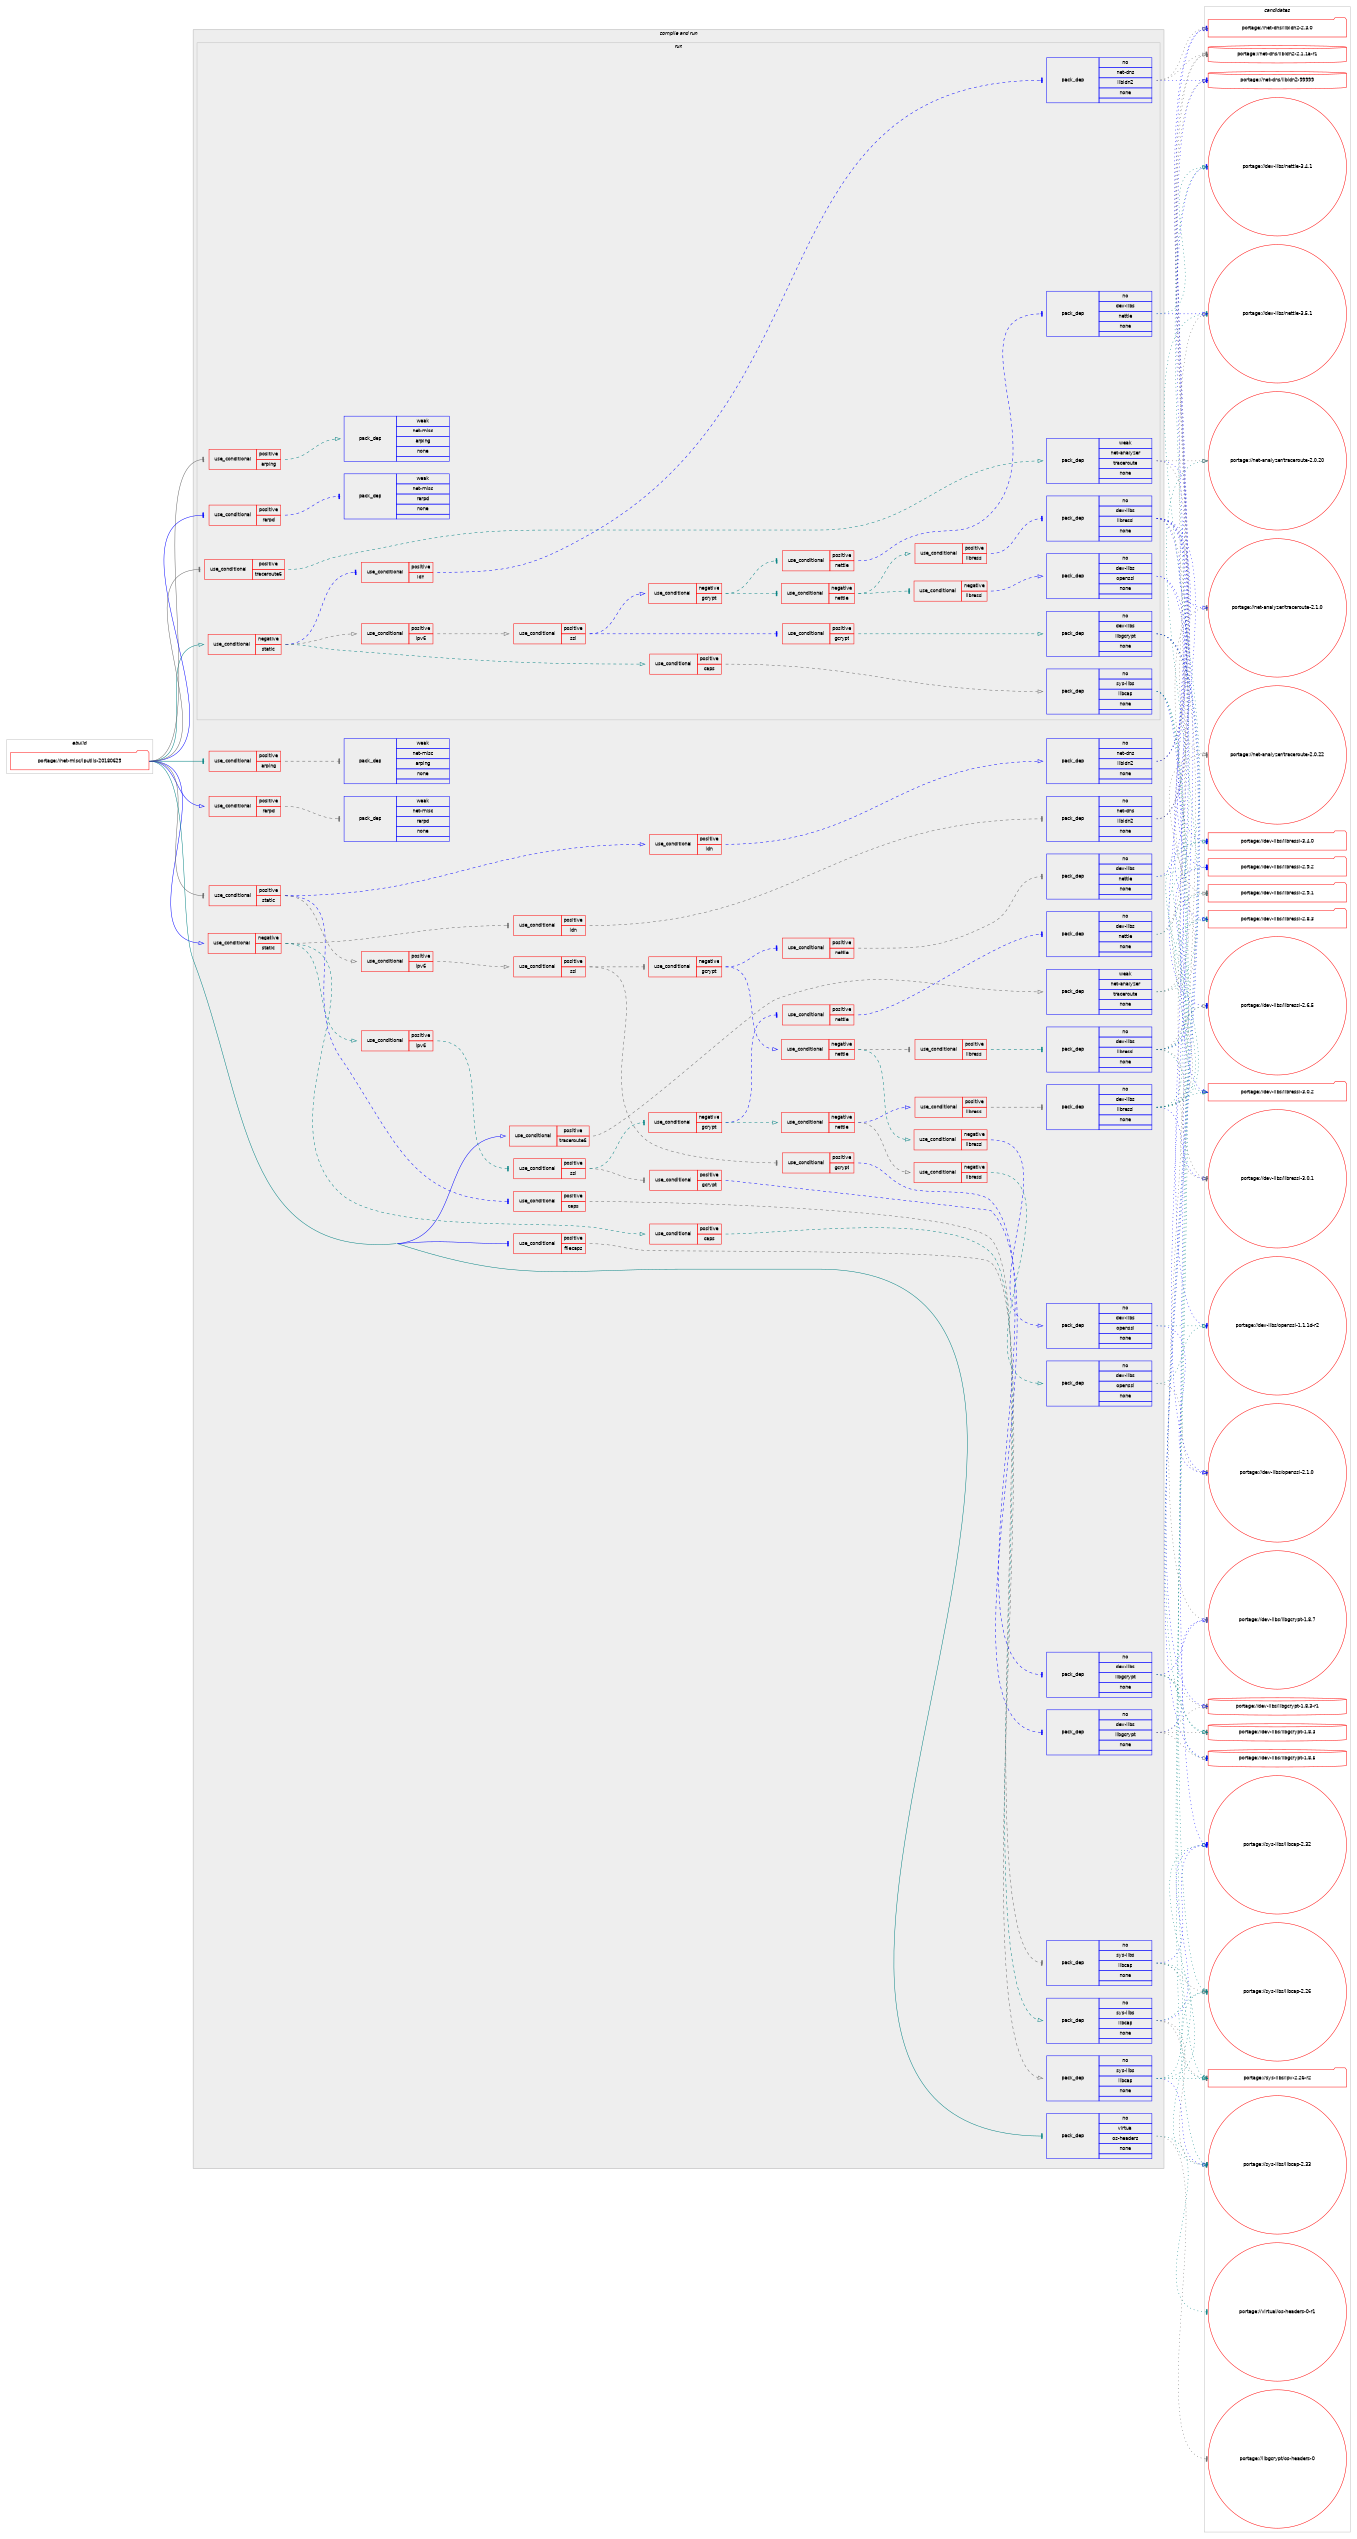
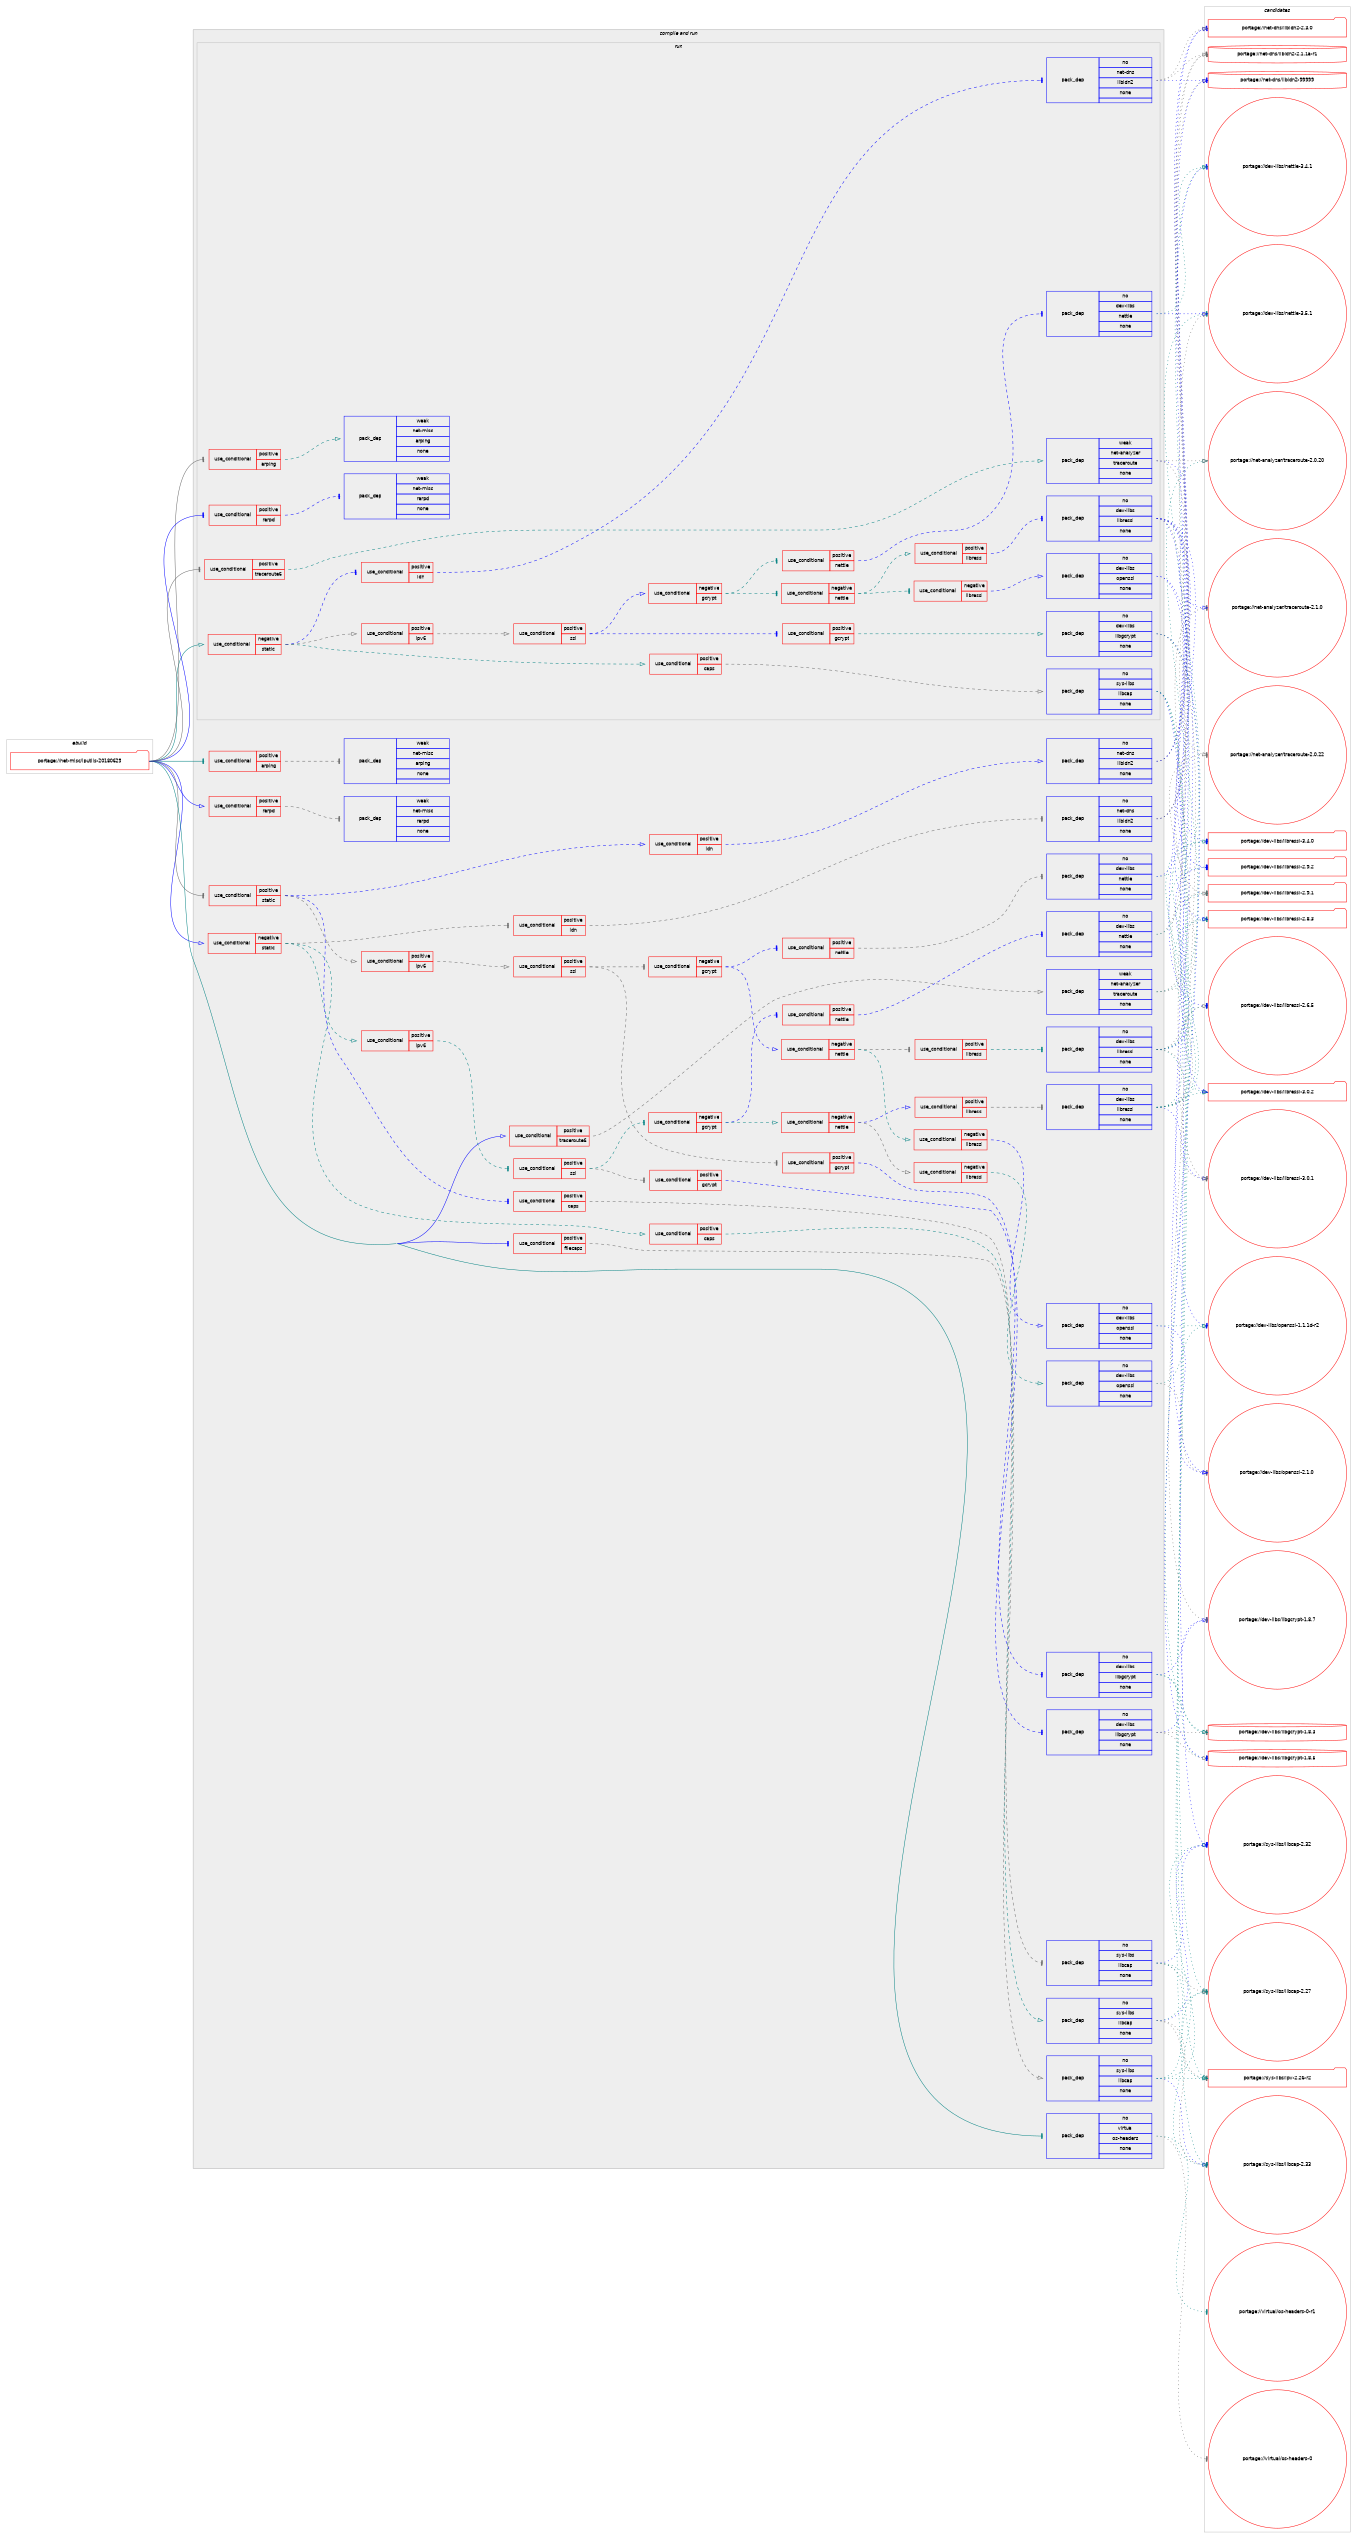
(1277, 1706) -> none
(1277, 1992) -> (1277, 1992)
(1277, 2459) -> (1277, 2459)
